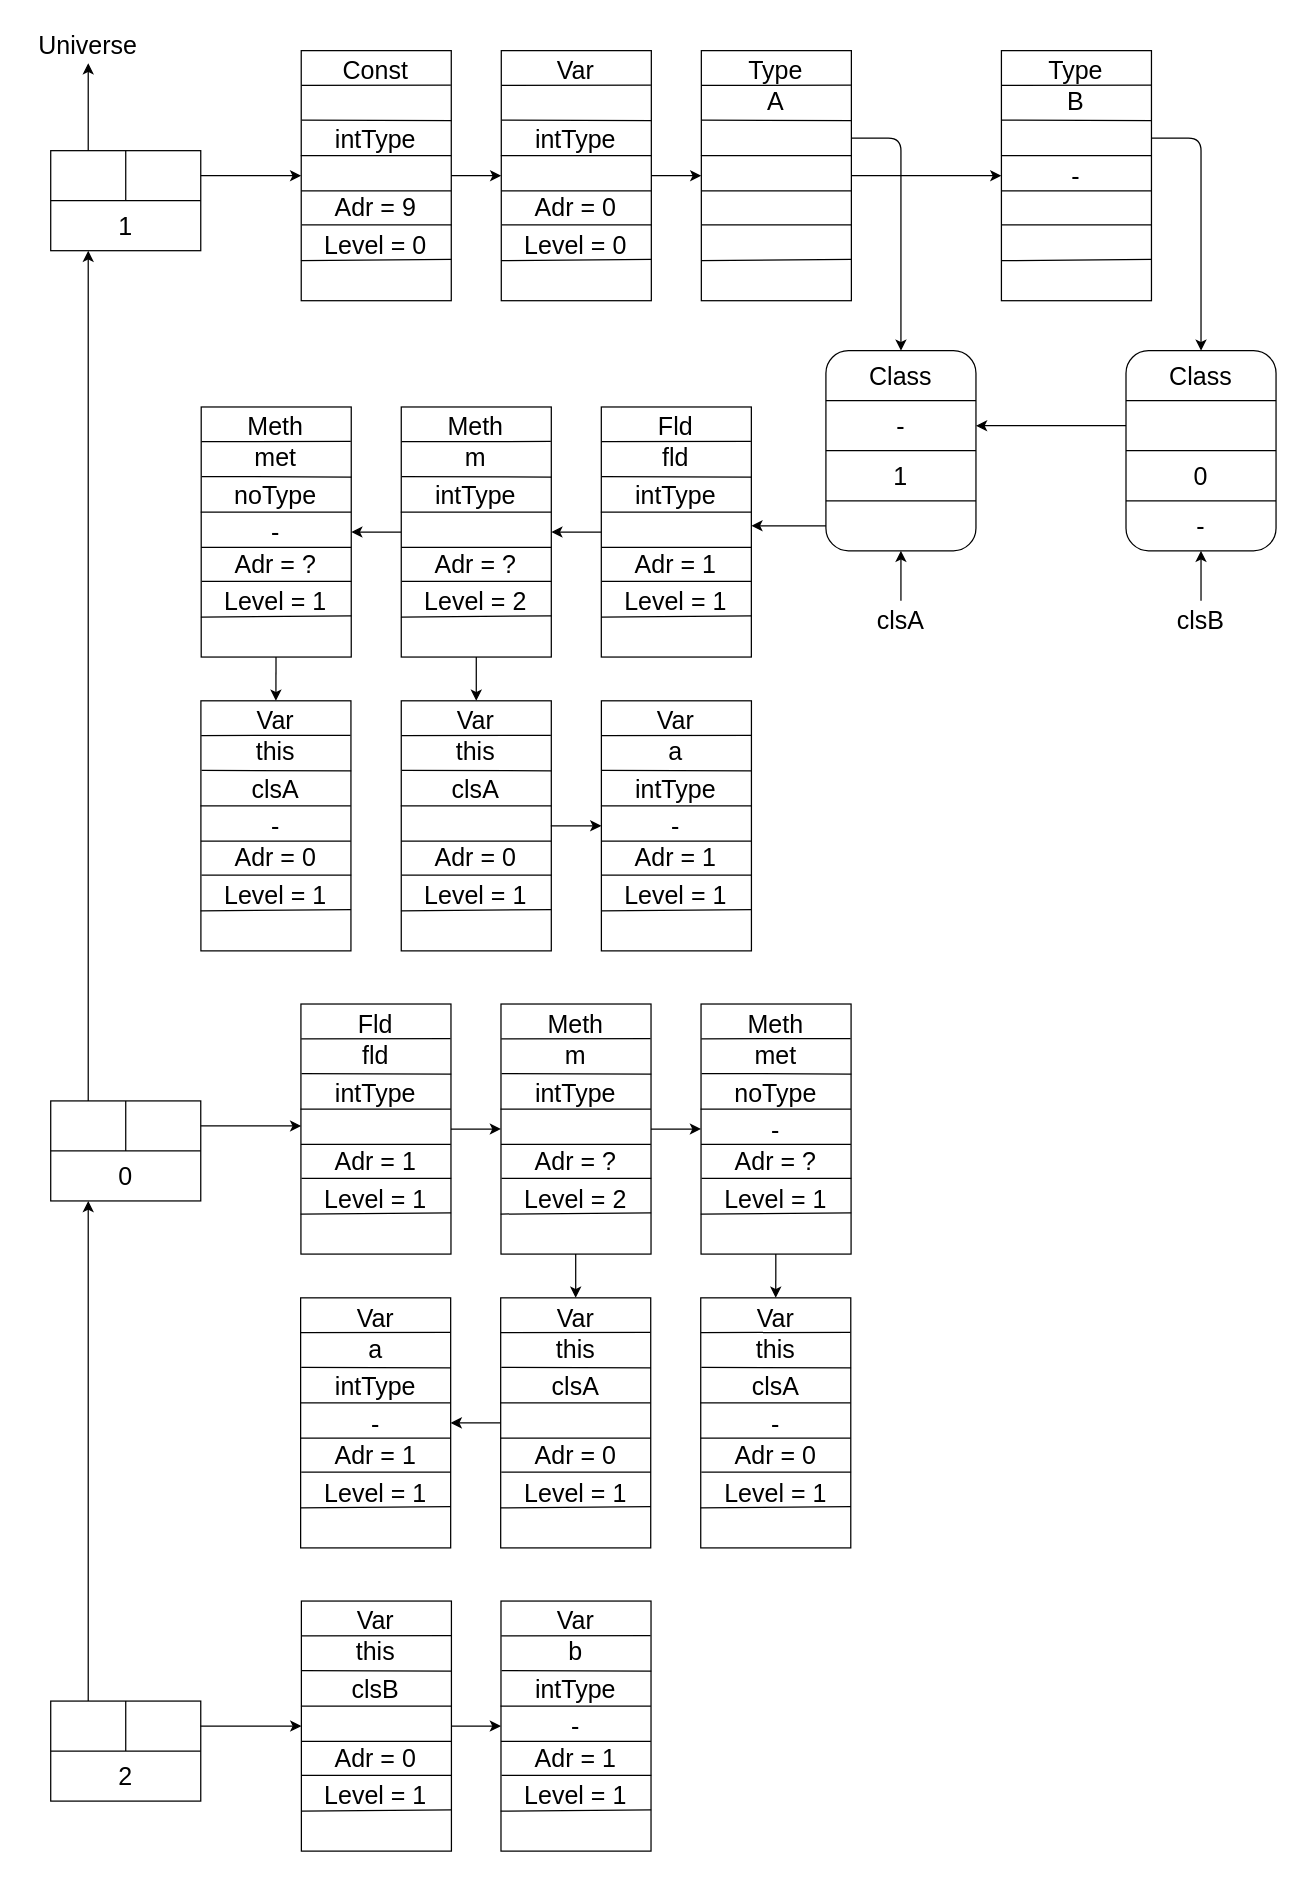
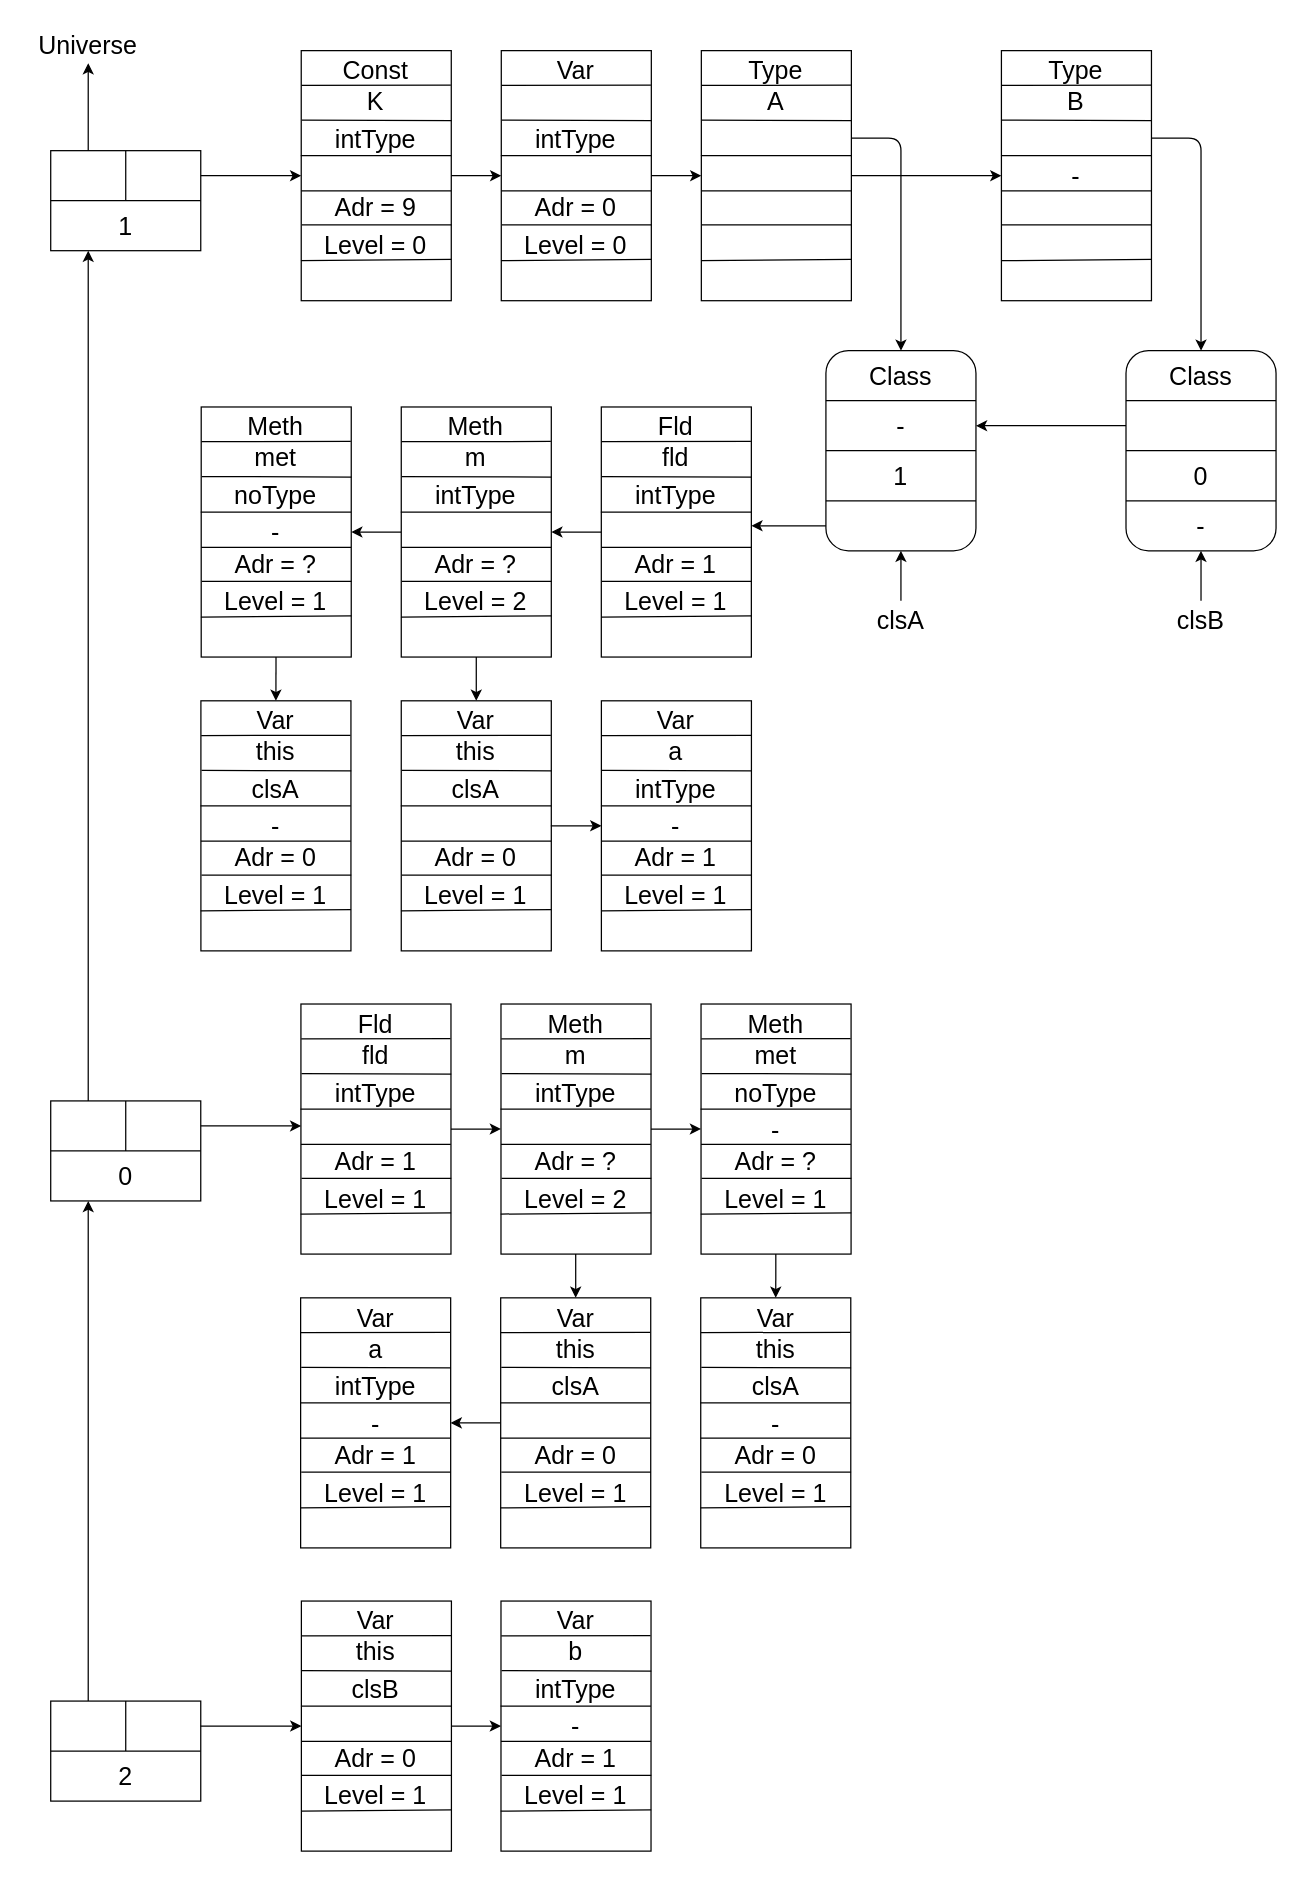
none -> (376, 101)
